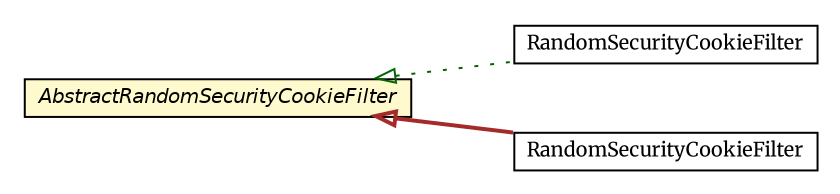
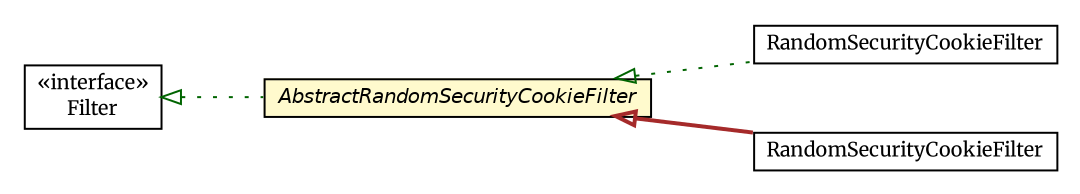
none -> (92, 97)
